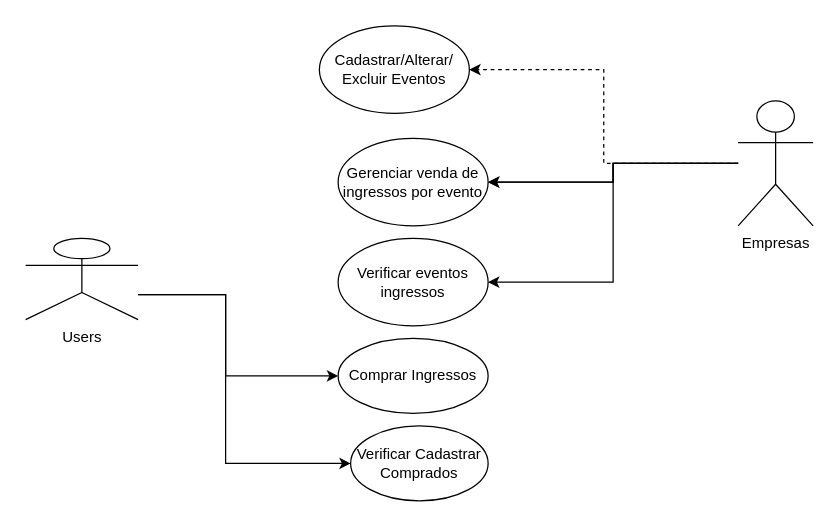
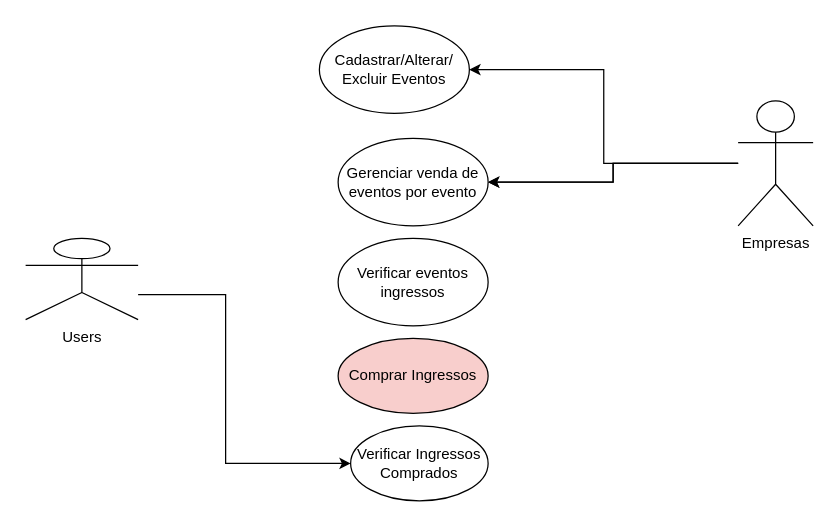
(591, 69) -> (591, 69)
(413, 182) -> (413, 182)
(604, 282) -> none
(279, 376) -> none
(413, 376) -> (413, 376)
(419, 463) -> (419, 463)
